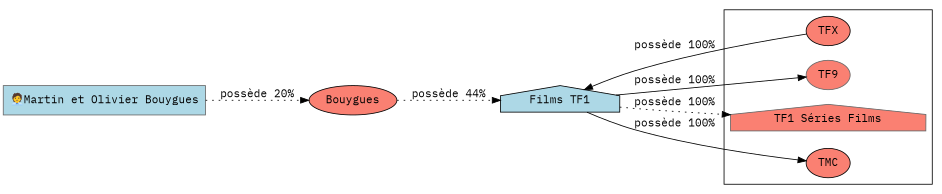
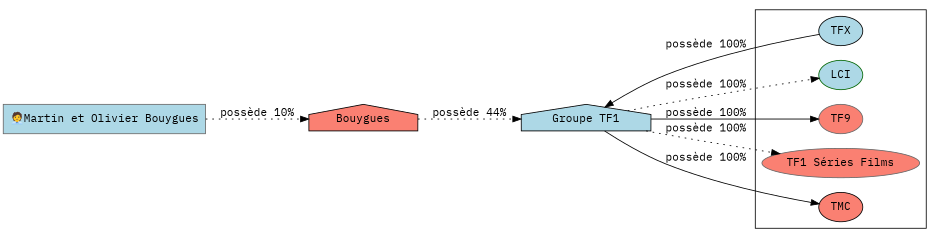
(828, 31) -> (841, 31)
none -> (841, 75)
(257, 94) -> (257, 113)
(353, 100) -> (363, 119)
(560, 100) -> (586, 119)
(828, 119) -> (841, 163)
